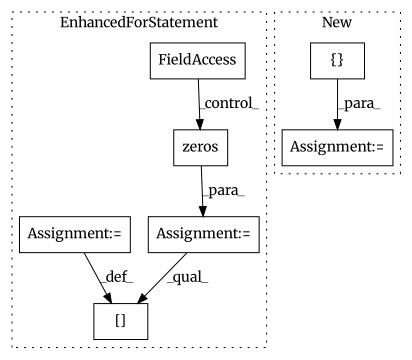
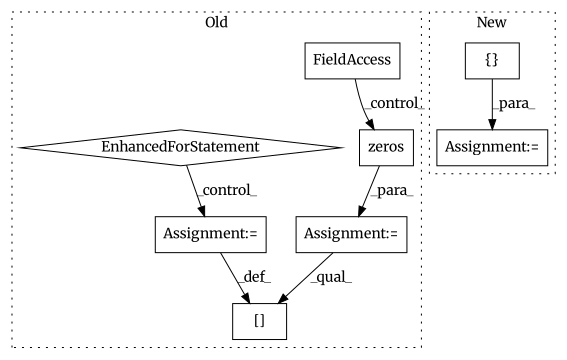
(139, 23) -> (217, 23)
none -> (181, 148)
